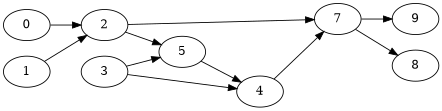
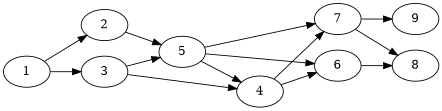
(217, 22) -> (256, 36)
(27, 25) -> none
none -> (338, 66)
none -> (61, 72)
